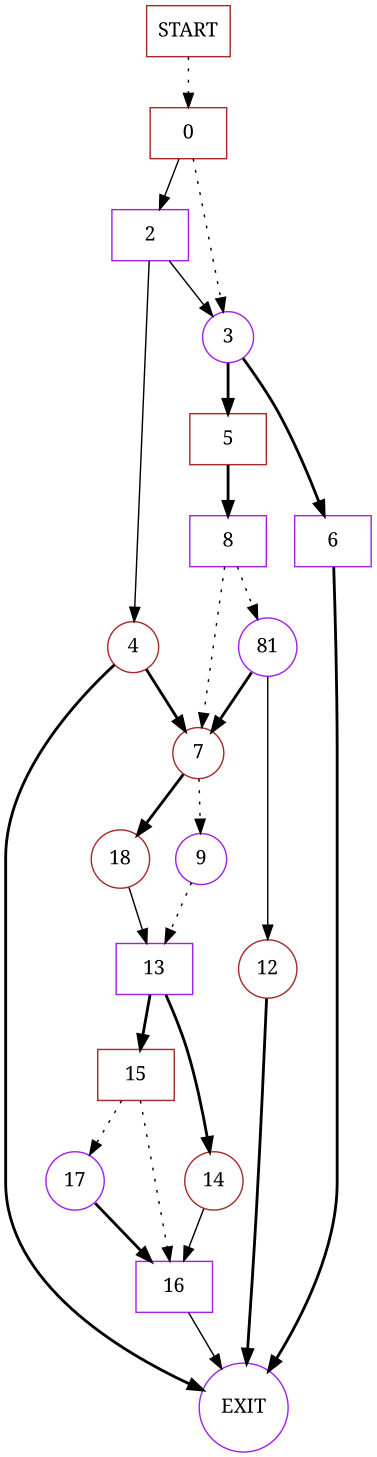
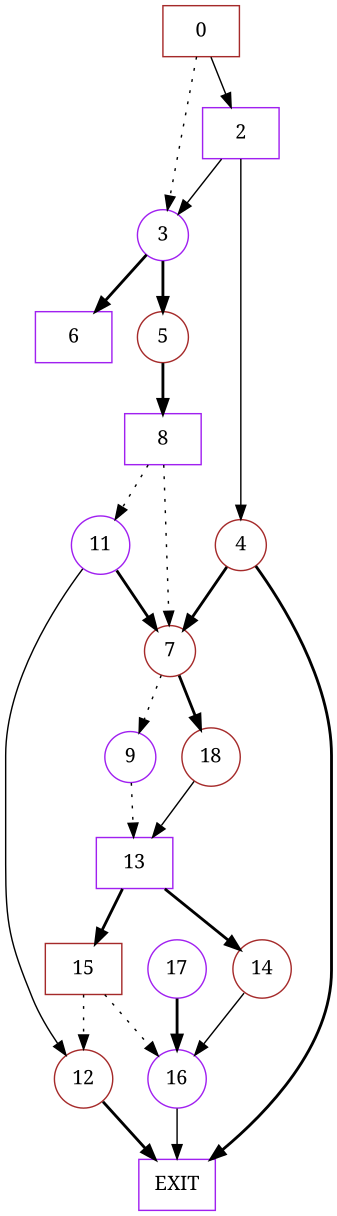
(188, 31) -> none
(228, 439) -> (163, 337)
(268, 647) -> (101, 545)
(337, 969) -> none
(109, 1122) -> (84, 1015)
(174, 1287) -> (177, 1079)
(244, 1408) -> (177, 1185)
